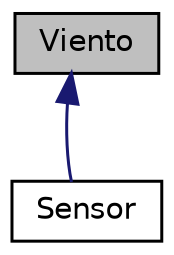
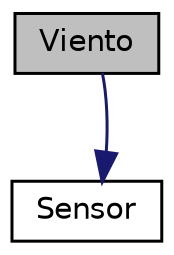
(67, 143) -> (107, 113)
